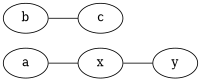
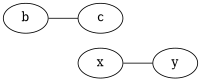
(26, 63) -> none
